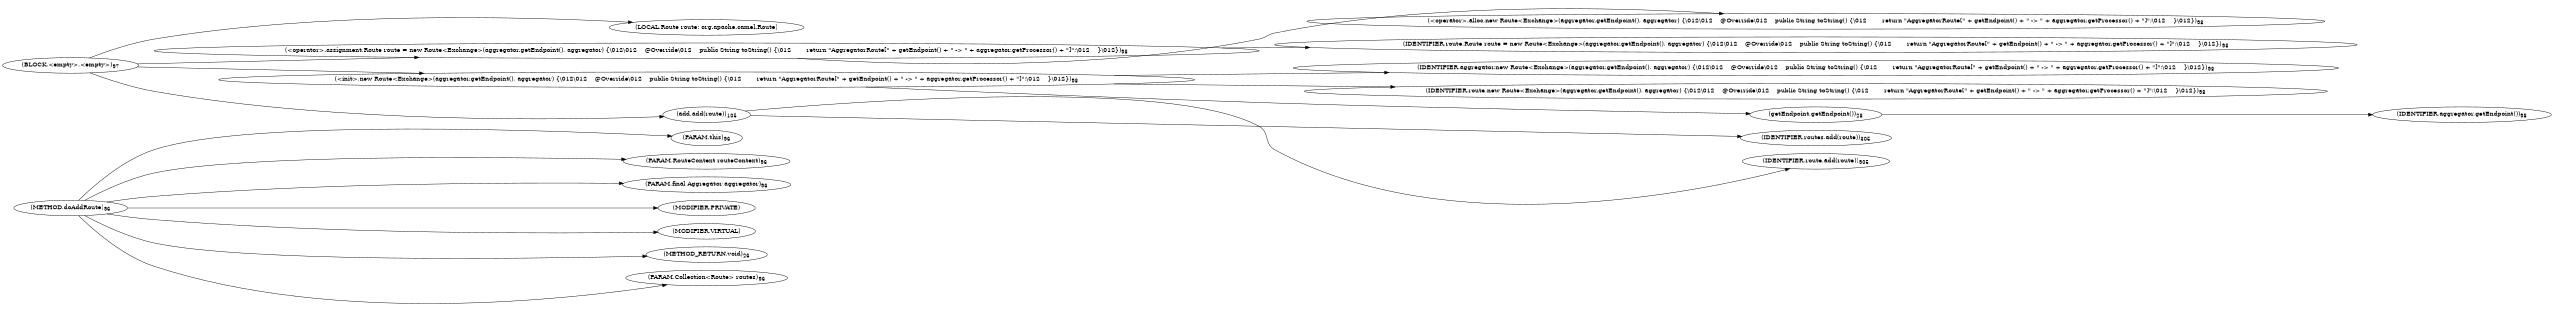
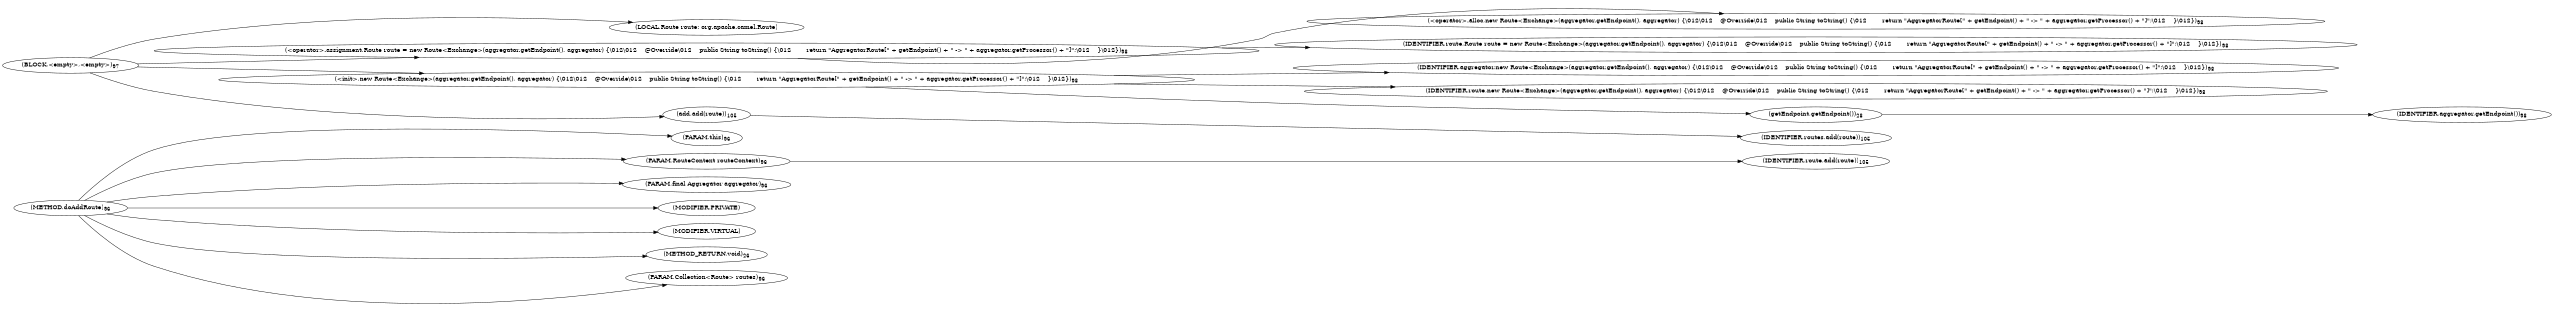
(1866, 137) -> (1866, 137)
(1267, 140) -> (1264, 161)
(1864, 161) -> (1864, 161)
